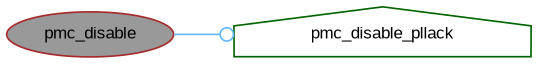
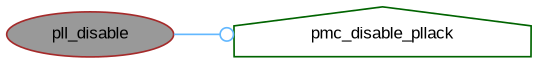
(90, 34) -> (90, 34)
